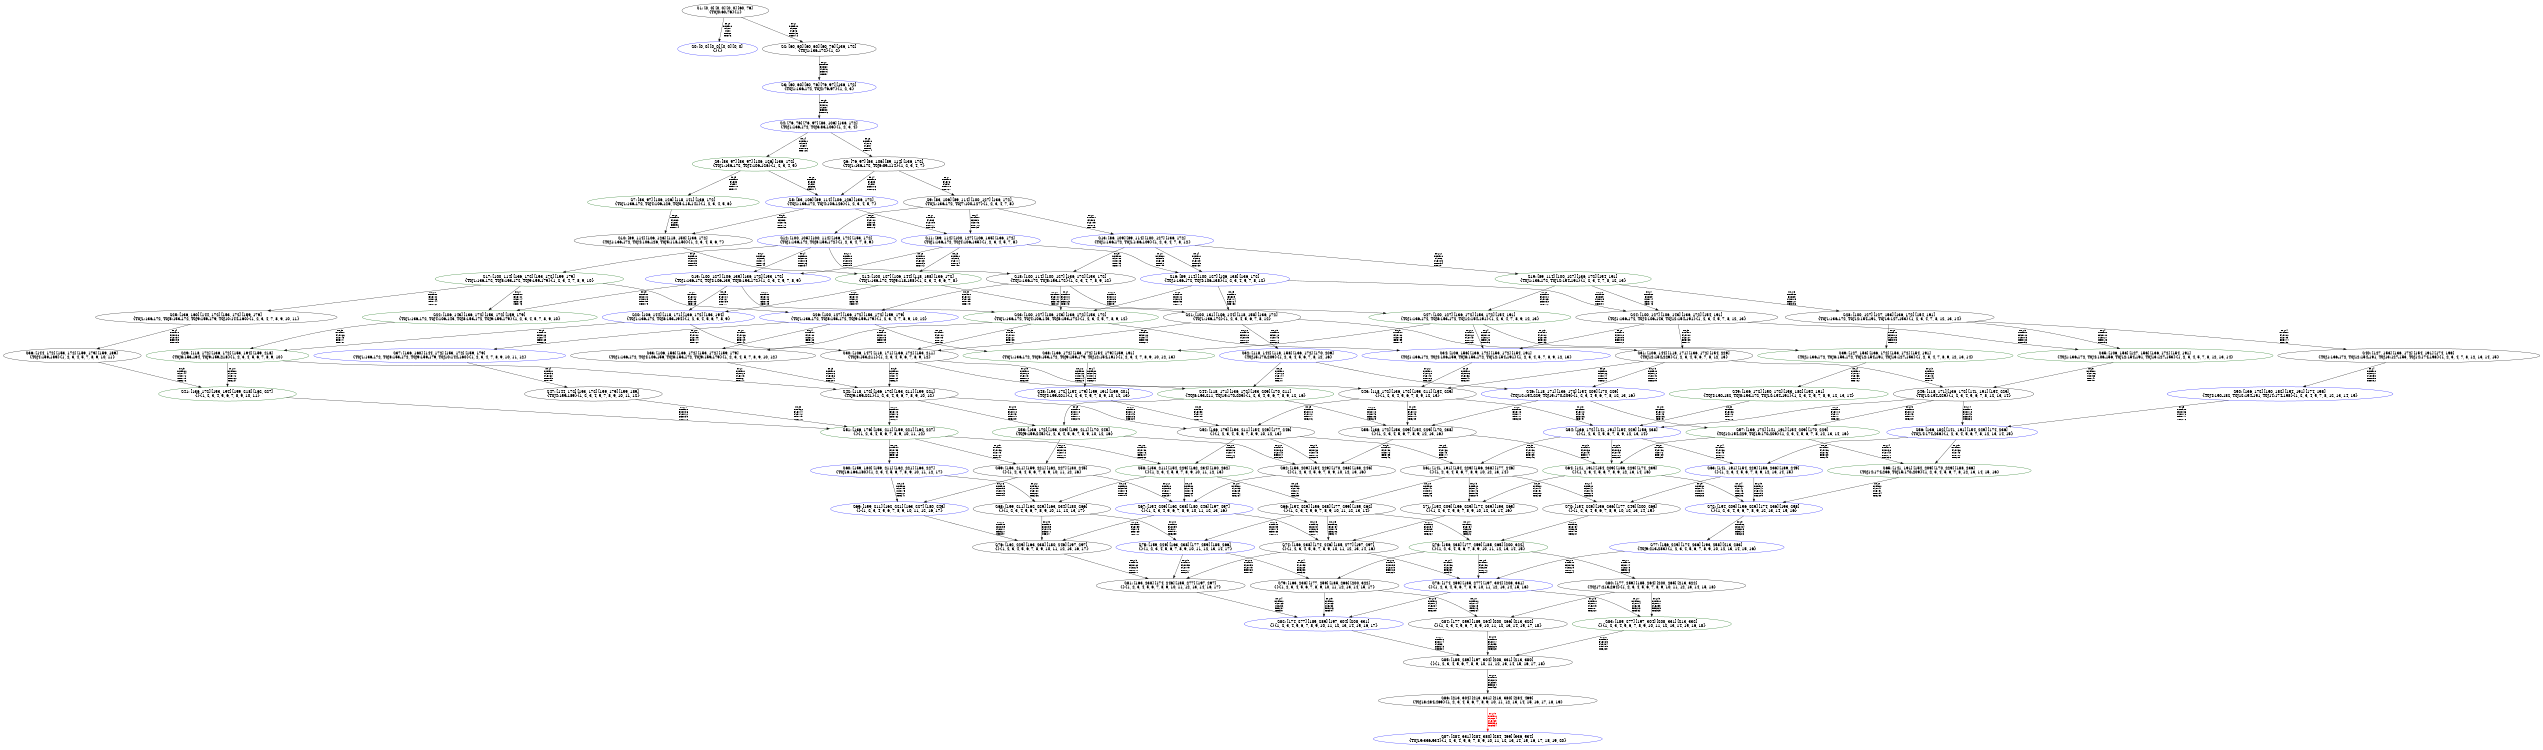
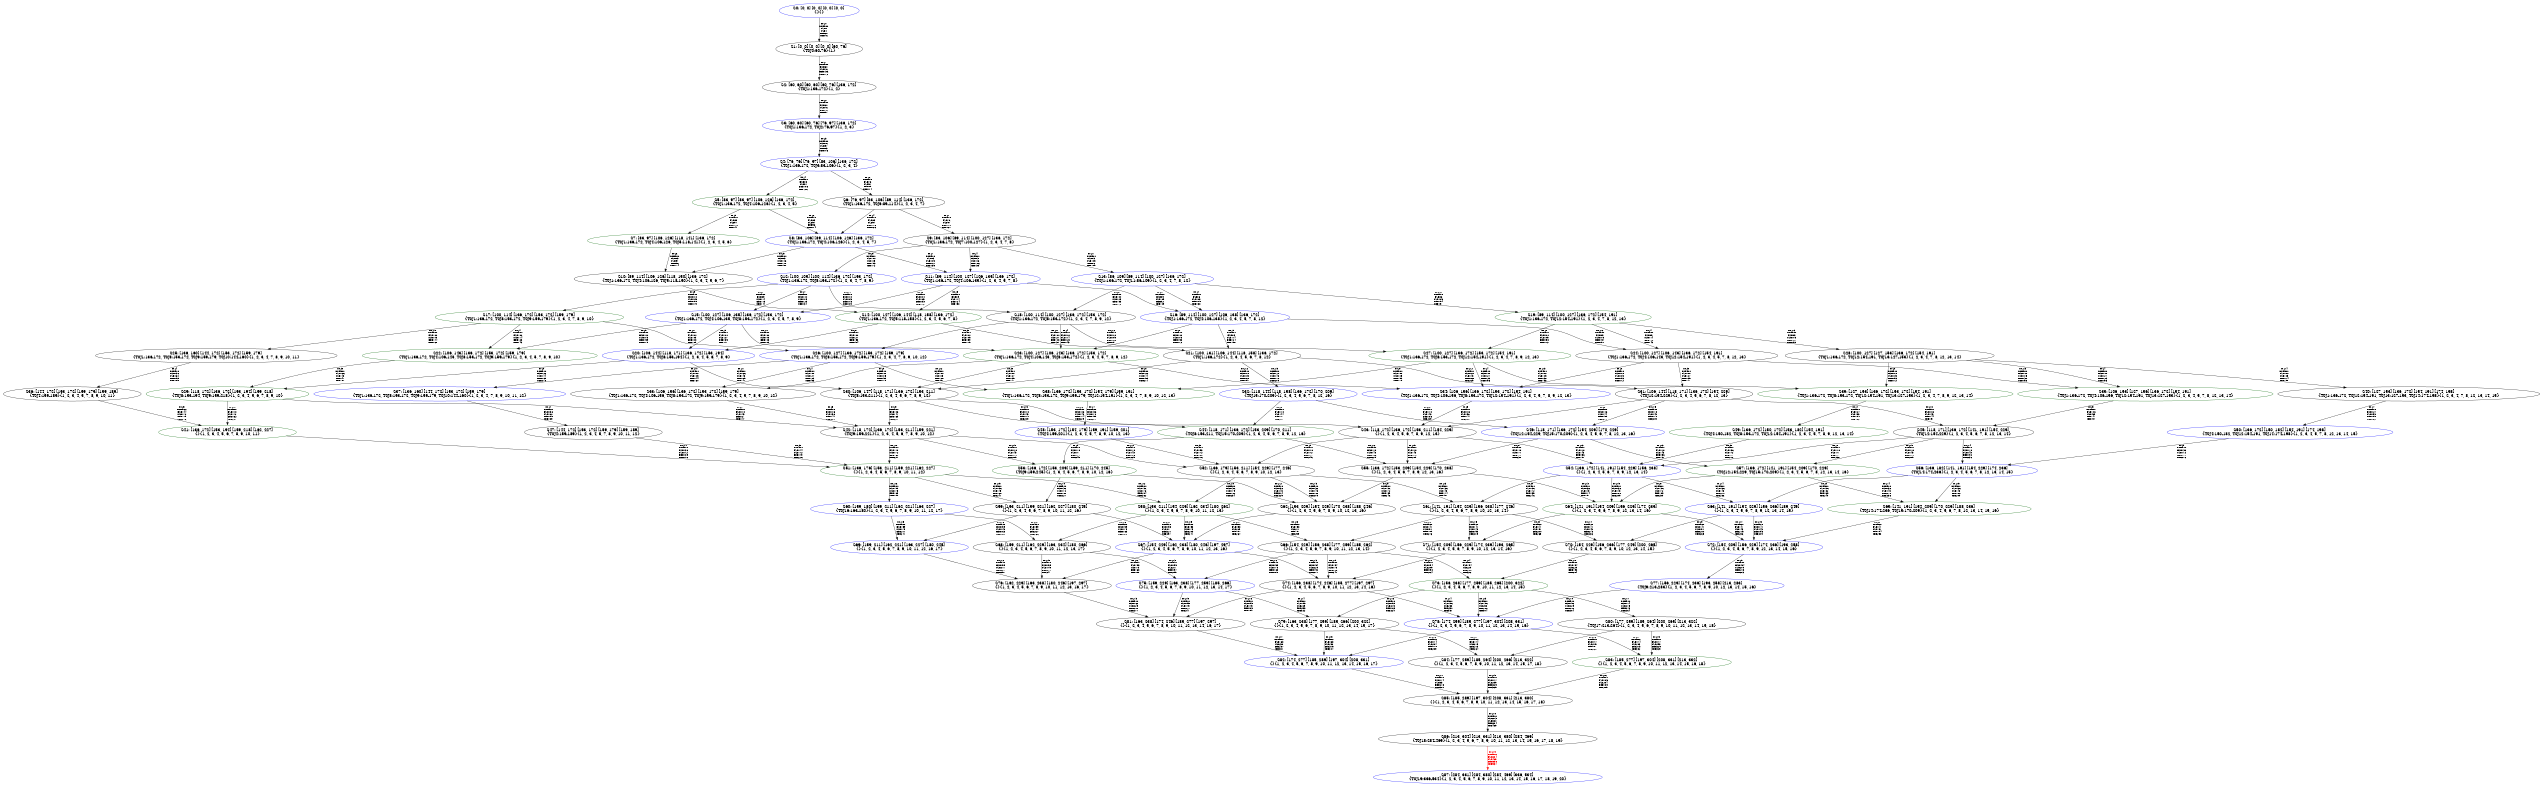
(722, 28) -> (819, 28)
